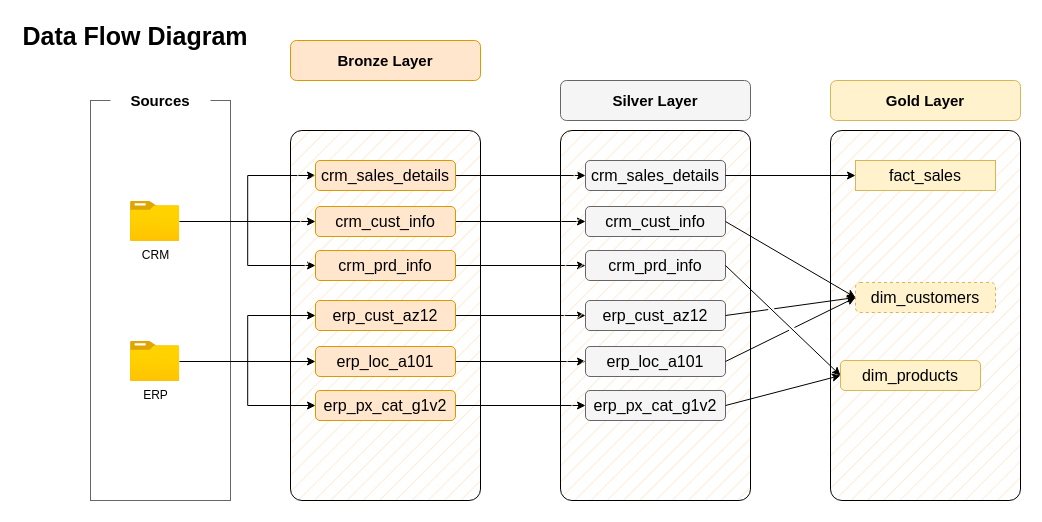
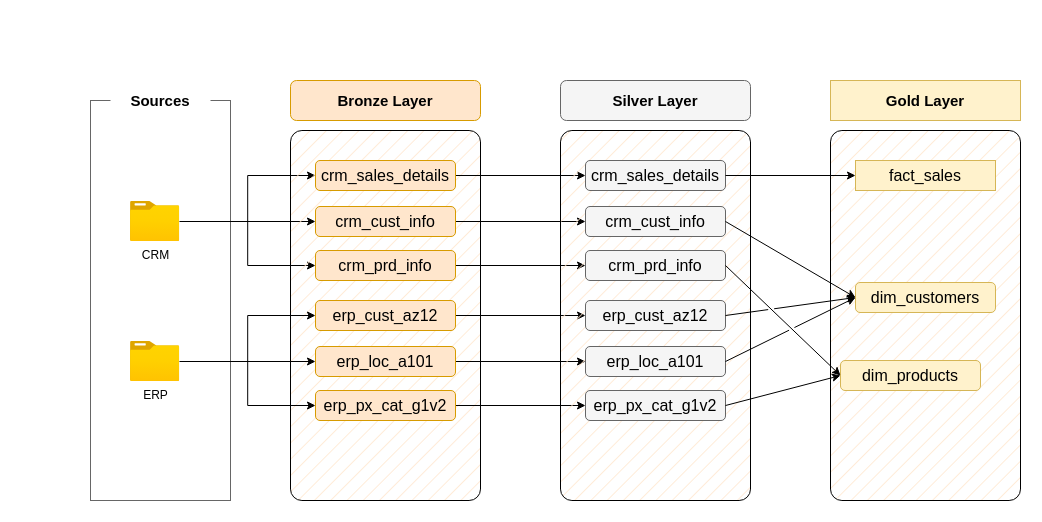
(136, 36) -> none
(386, 61) -> (386, 101)
(926, 101) -> (926, 101)
(926, 298) -> (926, 298)
